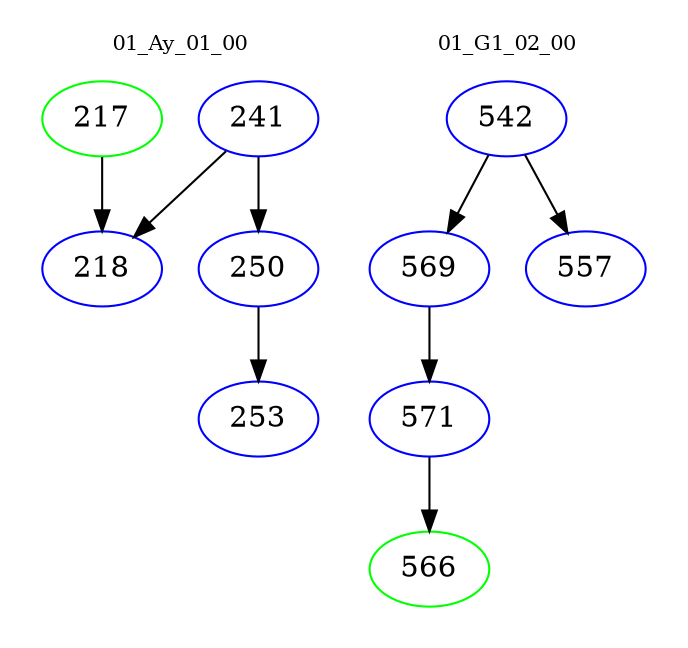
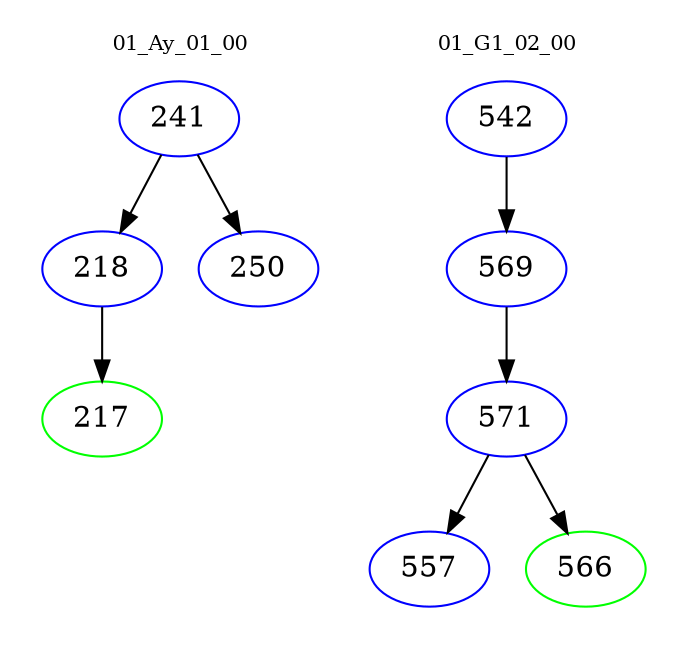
(102, 184) -> (102, 334)
(541, 185) -> (473, 484)
(259, 419) -> none
